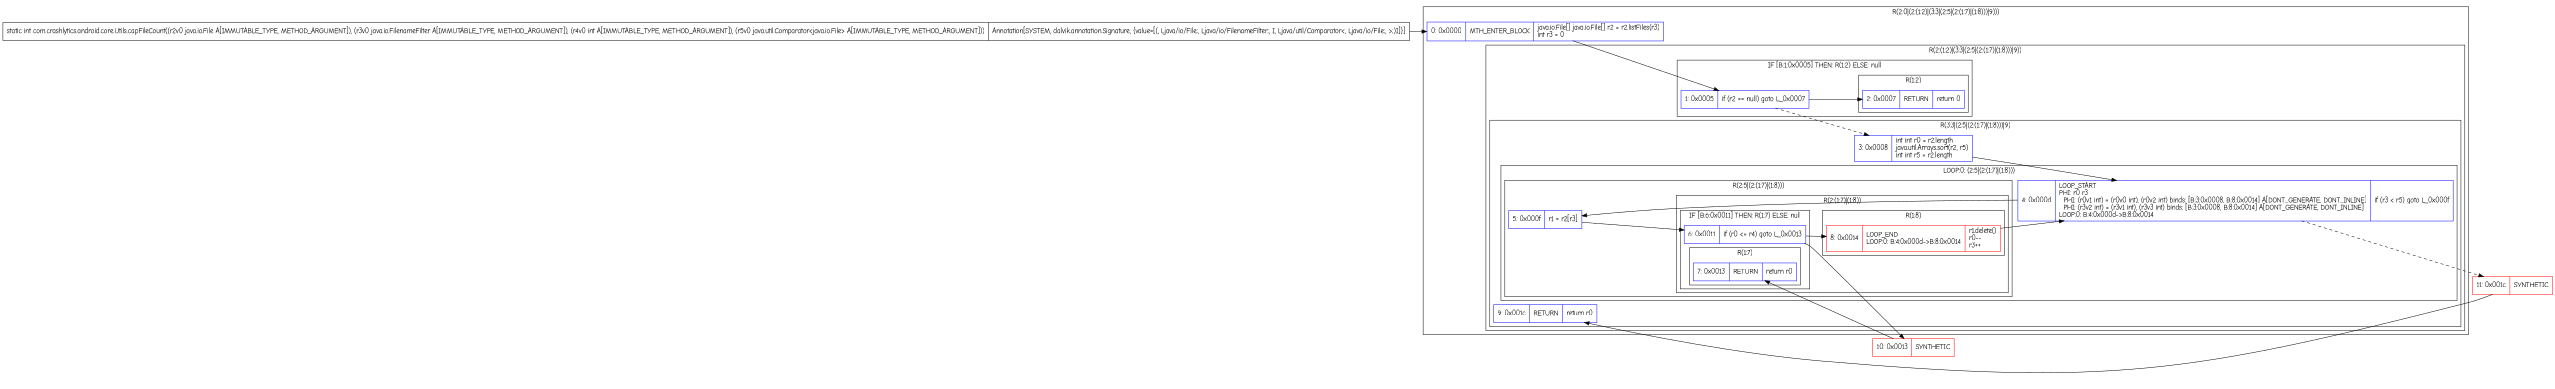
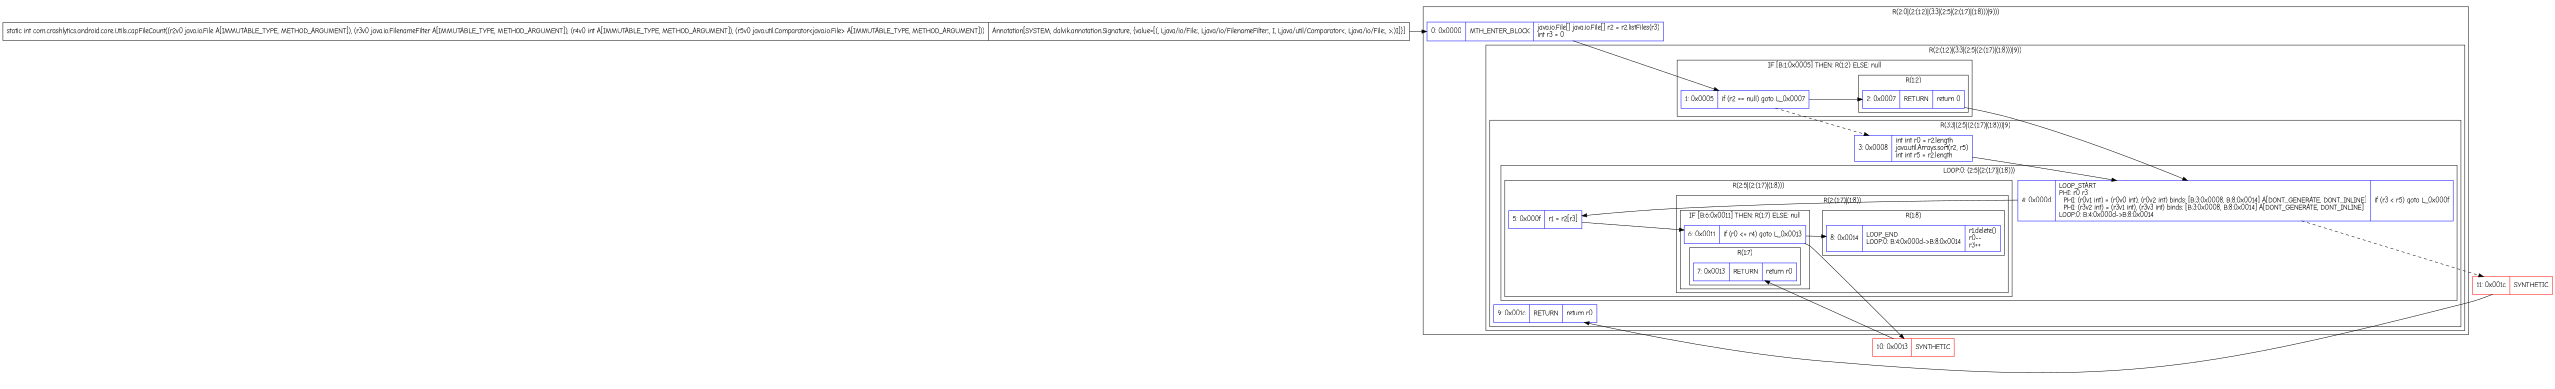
(2030, 225) -> (2075, 138)
(1913, 238) -> (1913, 238)
